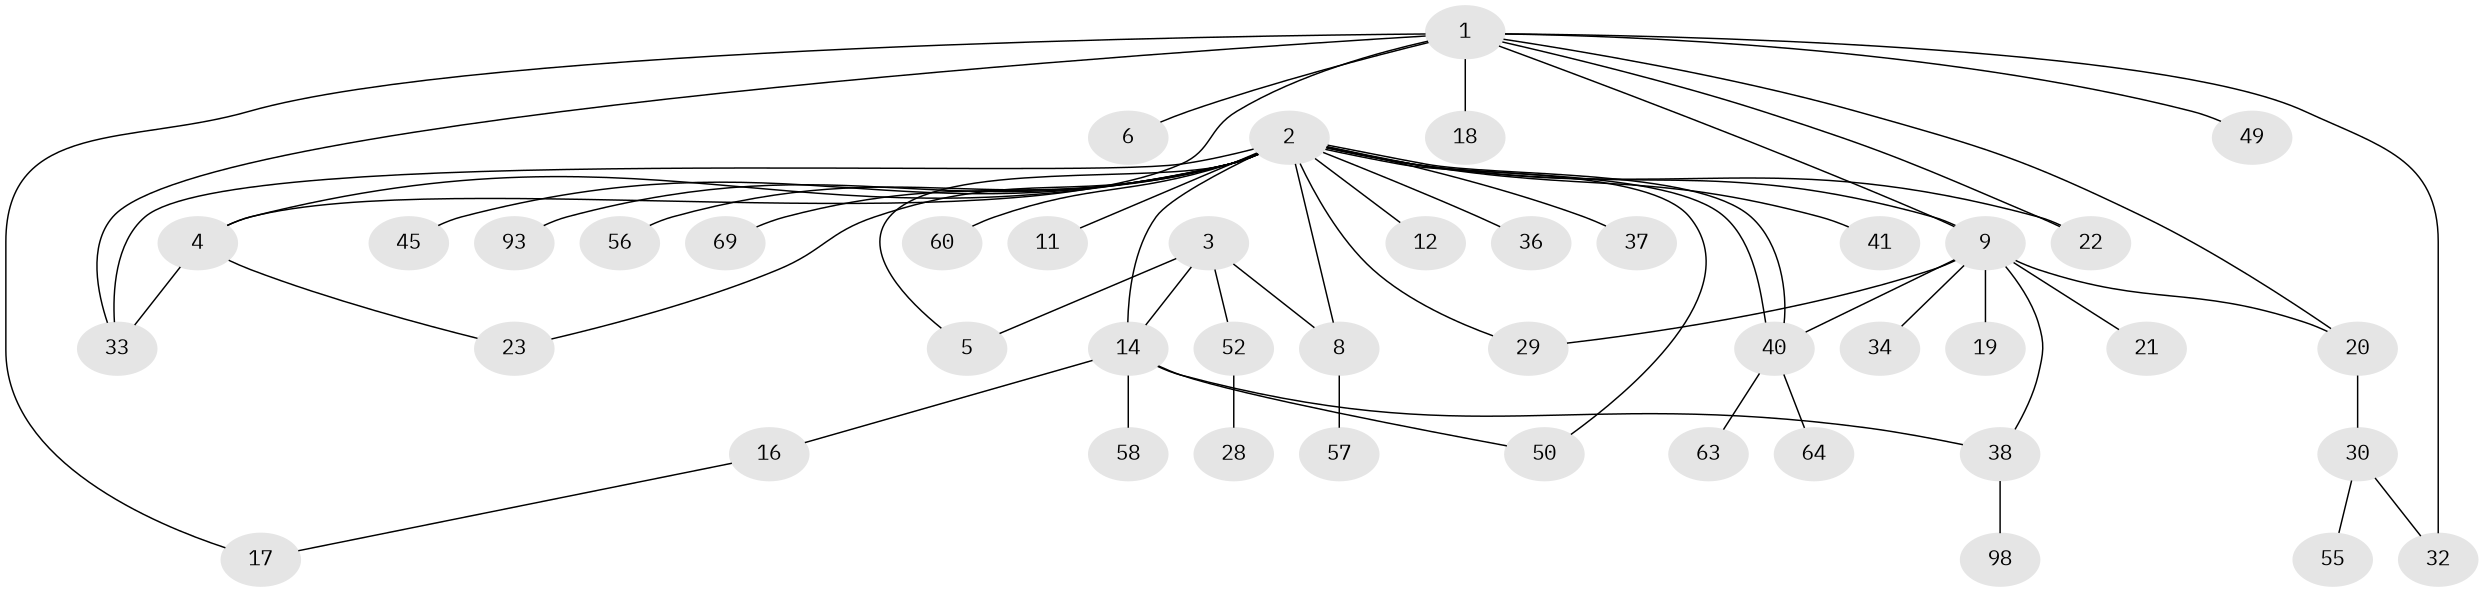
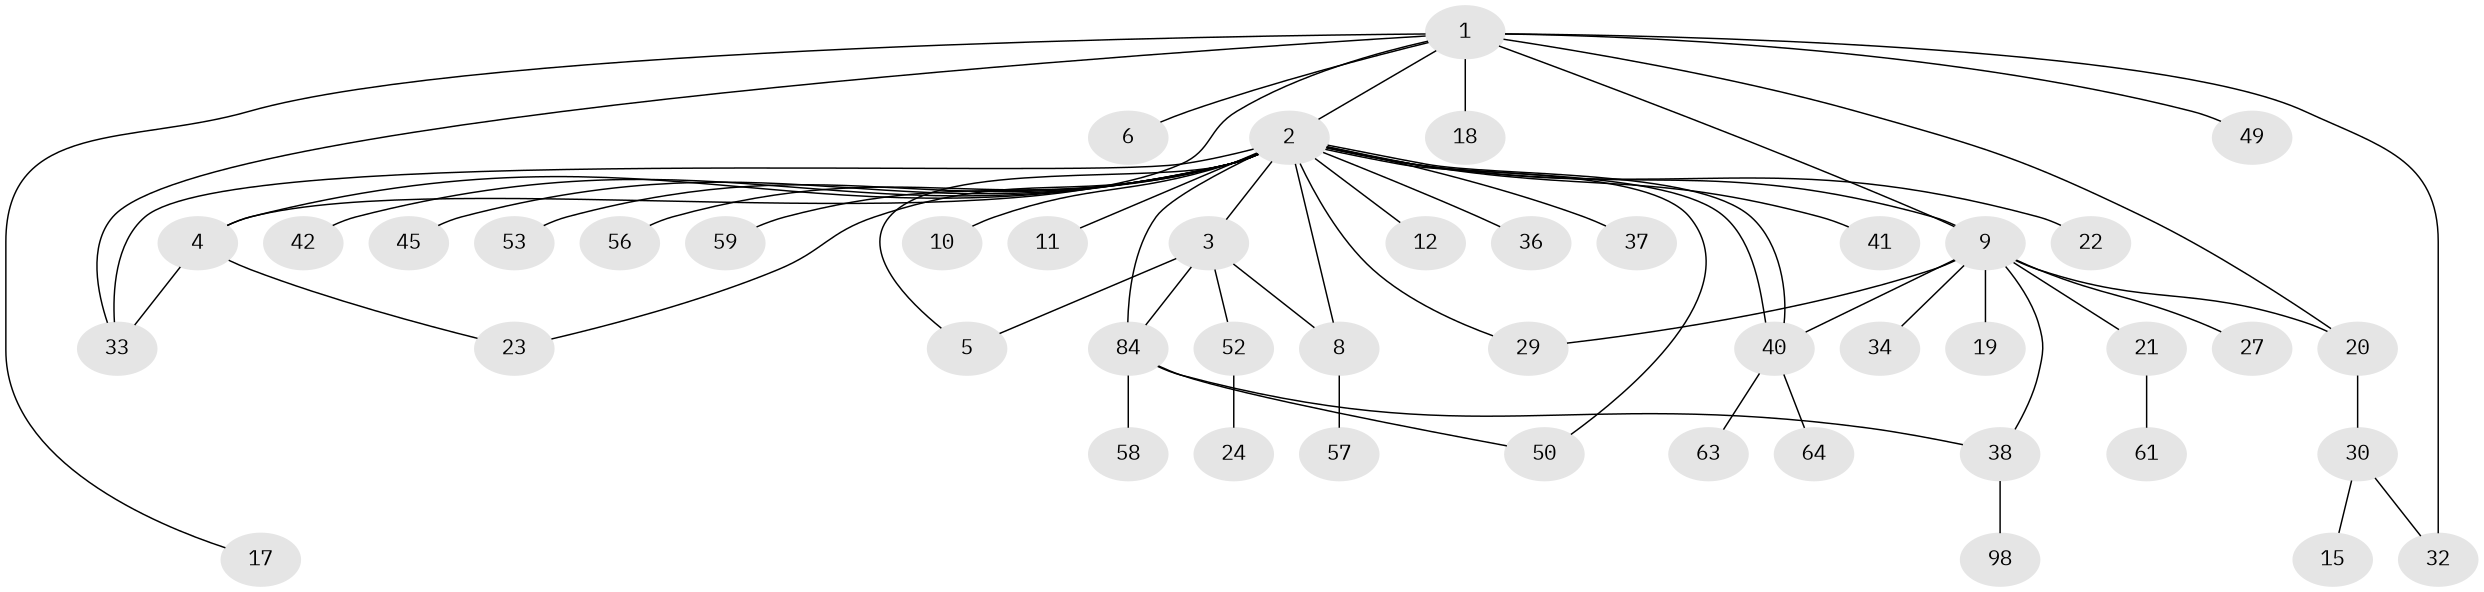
(1786, 119) -> (1377, 85)
none -> (1249, 191)
none -> (303, 243)
(514, 243) -> (514, 243)
(725, 243) -> (725, 243)
(942, 243) -> (942, 243)
(1128, 349) -> (1128, 349)
none -> (2252, 349)
(769, 454) -> none
(1234, 454) -> (1234, 454)
none -> (2147, 454)
(2333, 560) -> (2333, 560)
